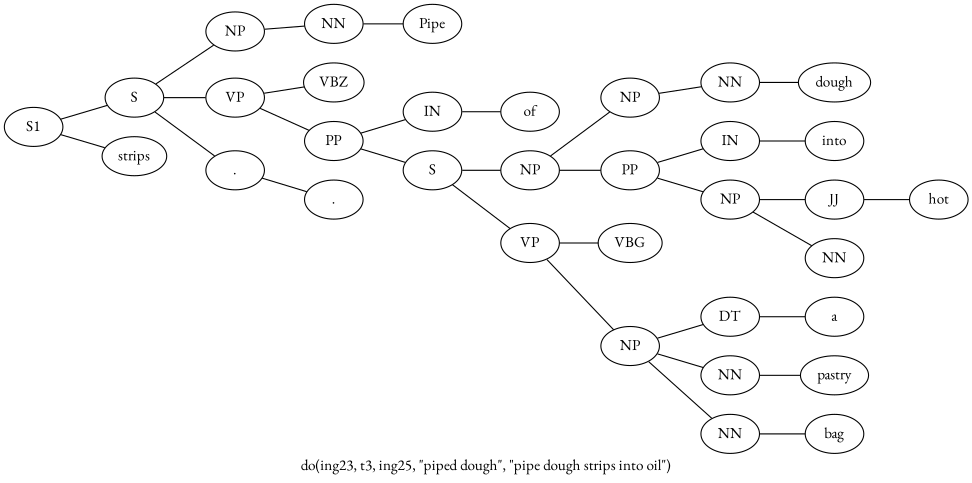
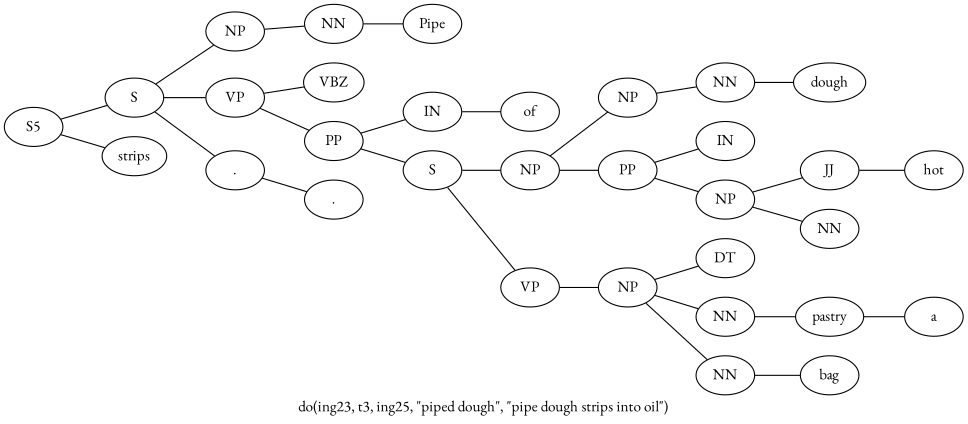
(34, 127) -> (34, 127)
(835, 141) -> none
(630, 243) -> none
(782, 317) -> (884, 317)
